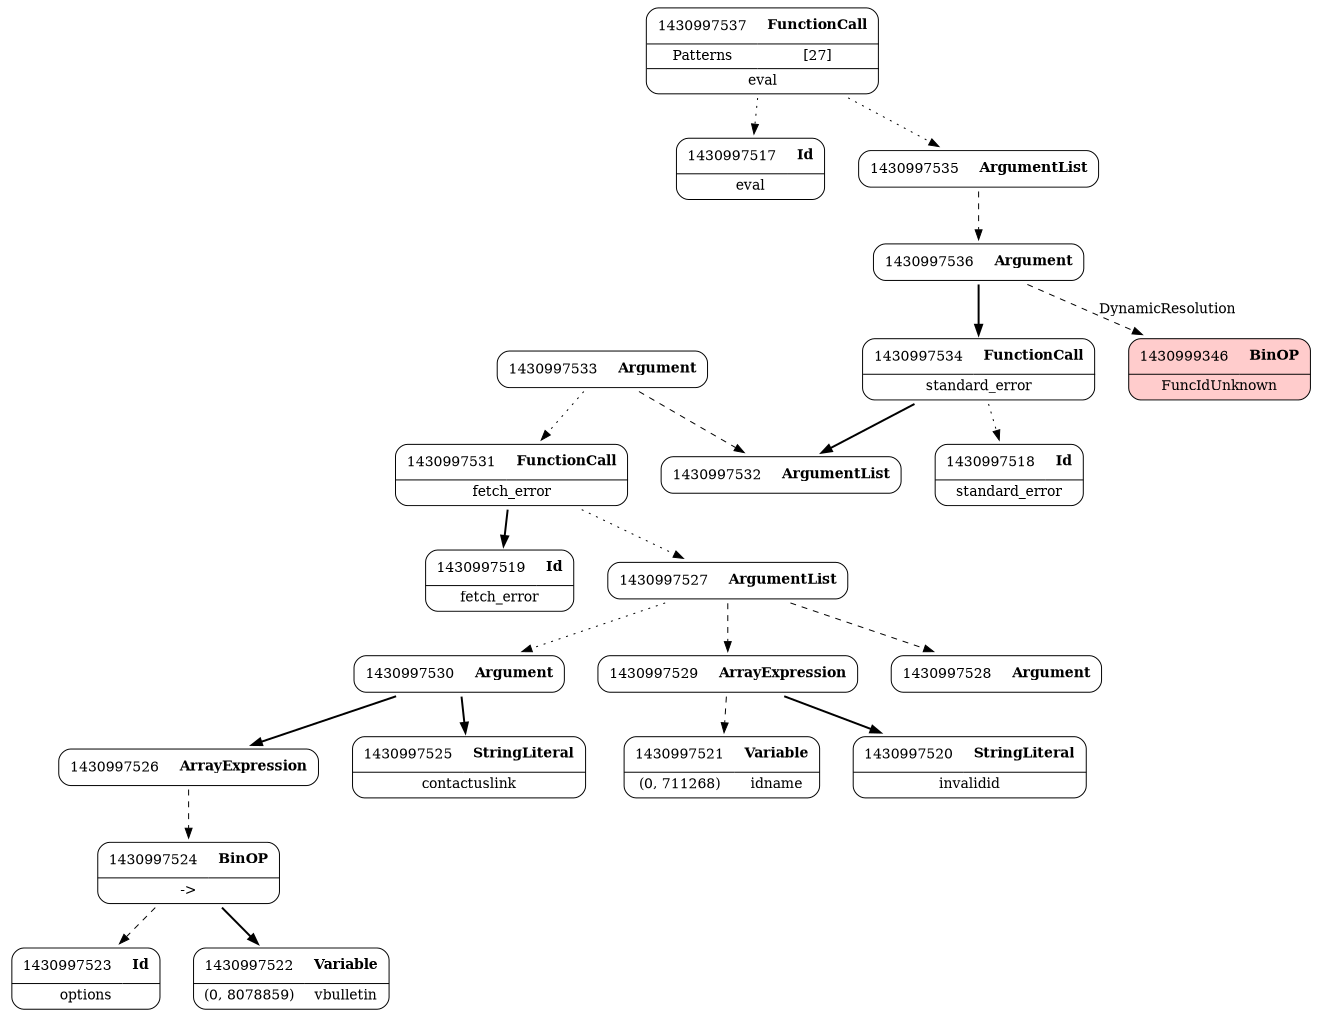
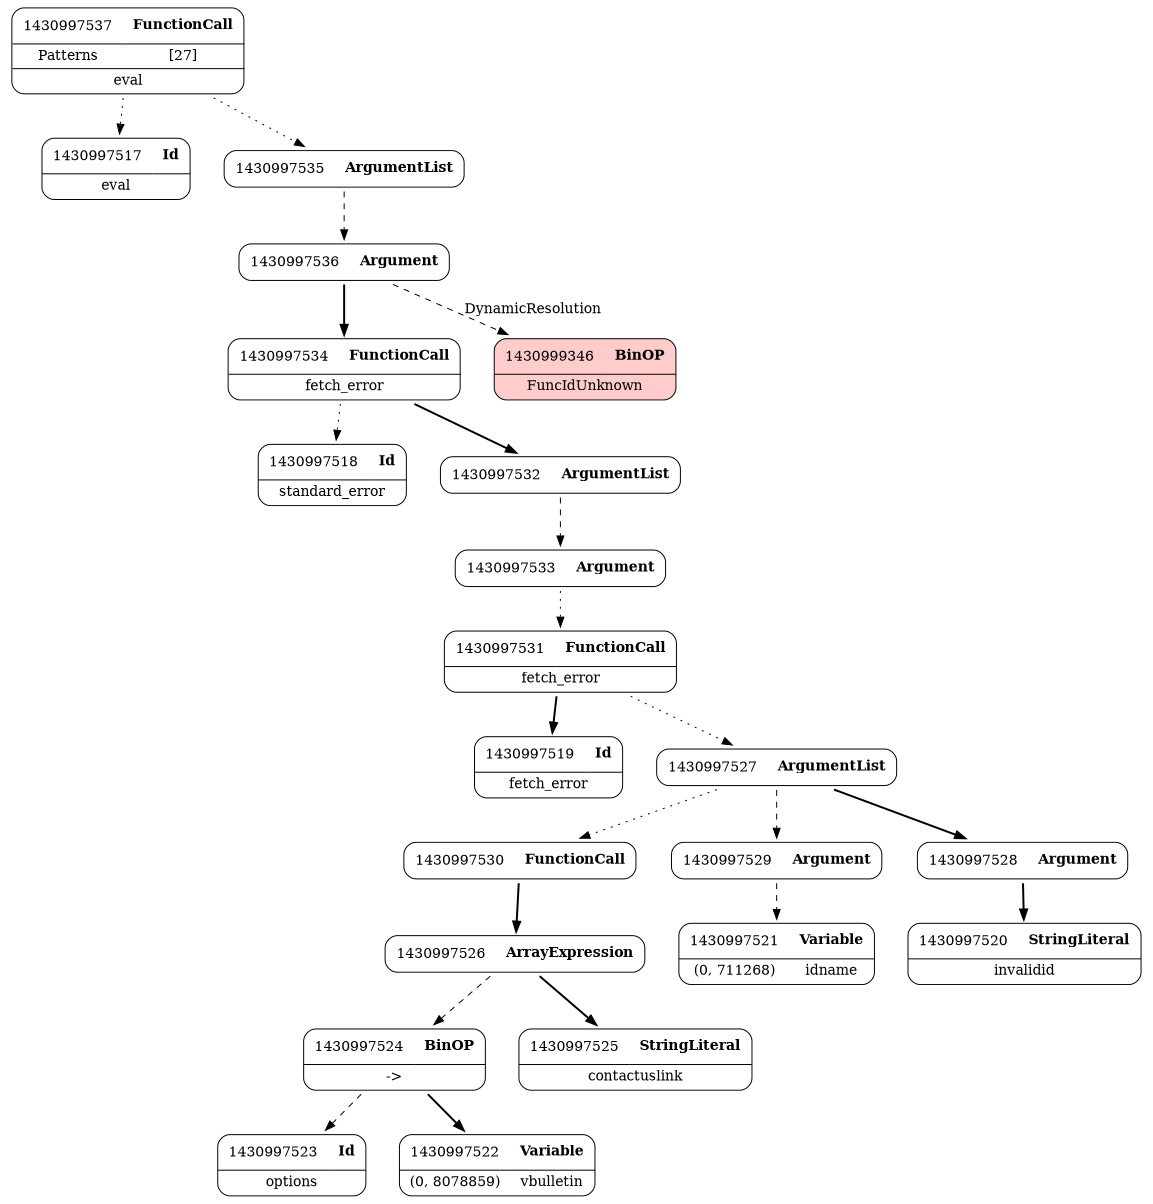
(979, 386) -> (345, 386)
(687, 420) -> (560, 517)
(857, 626) -> (895, 812)
(514, 673) -> (575, 860)
(783, 673) -> (832, 860)
(463, 710) -> (564, 997)
(828, 713) -> (1023, 896)
